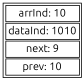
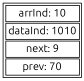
(43, 67) -> (43, 67)
